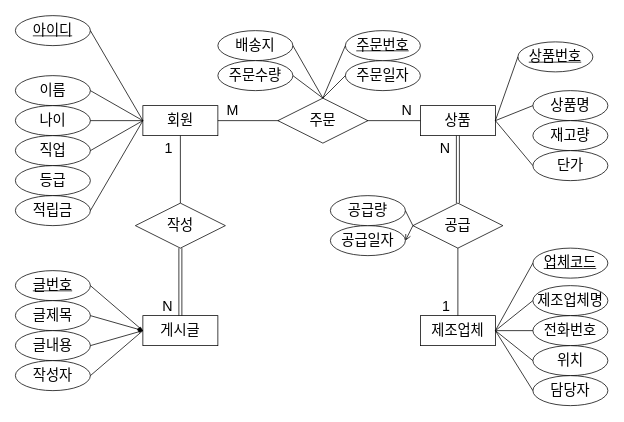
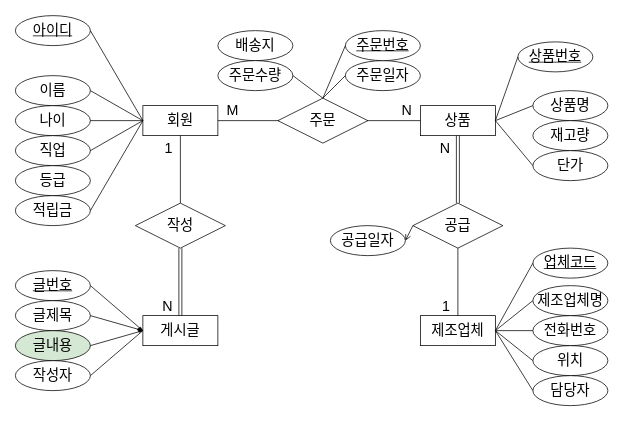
(307, 70) -> none
(368, 210) -> none
(409, 218) -> none
(53, 345) -> (53, 345)
